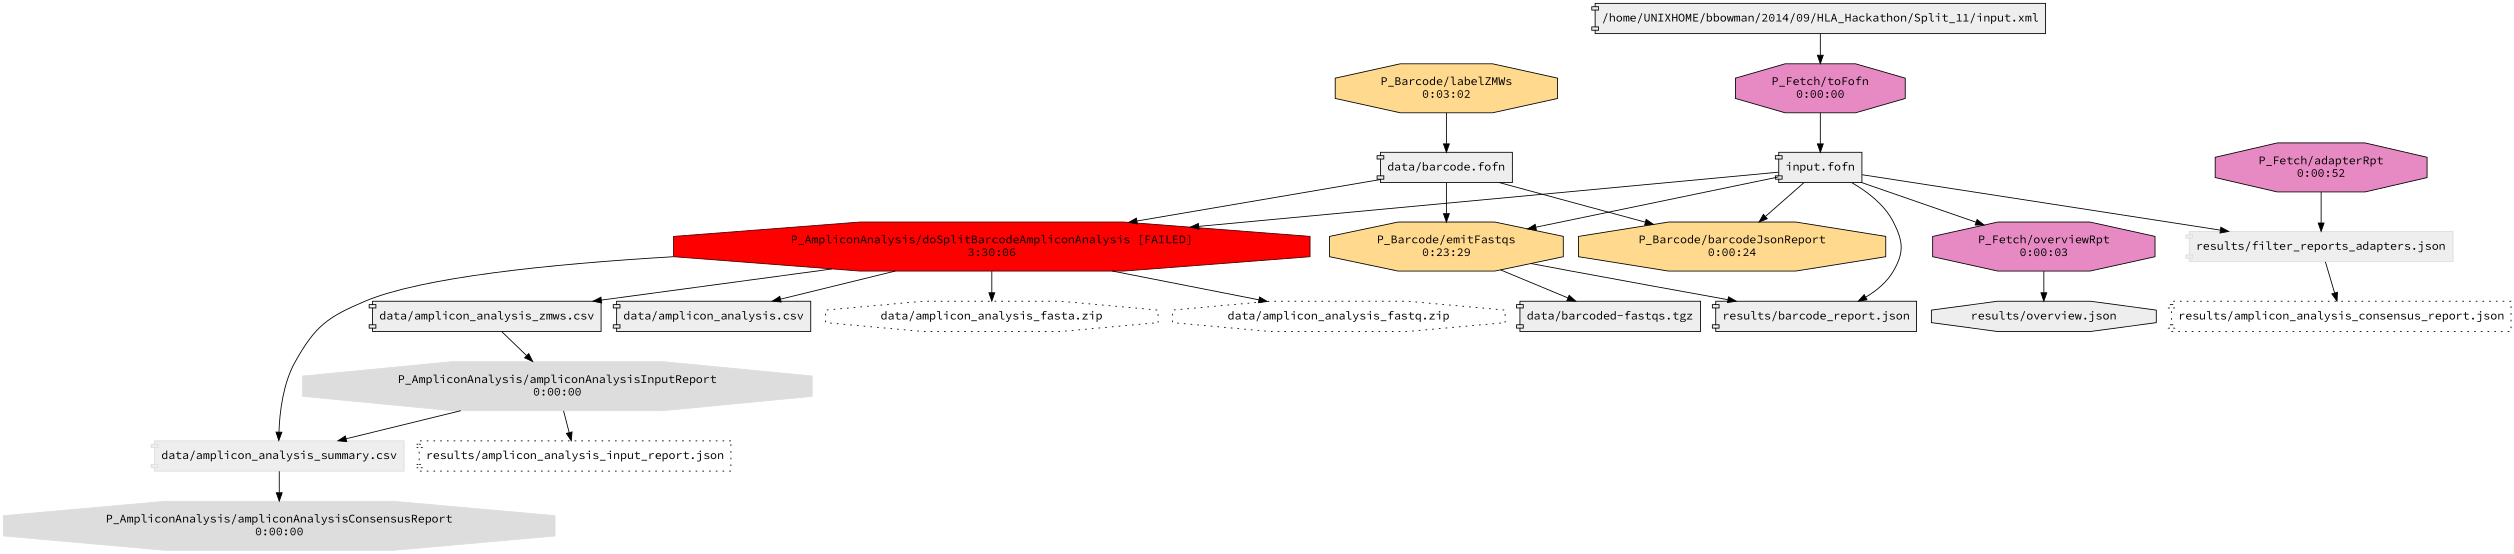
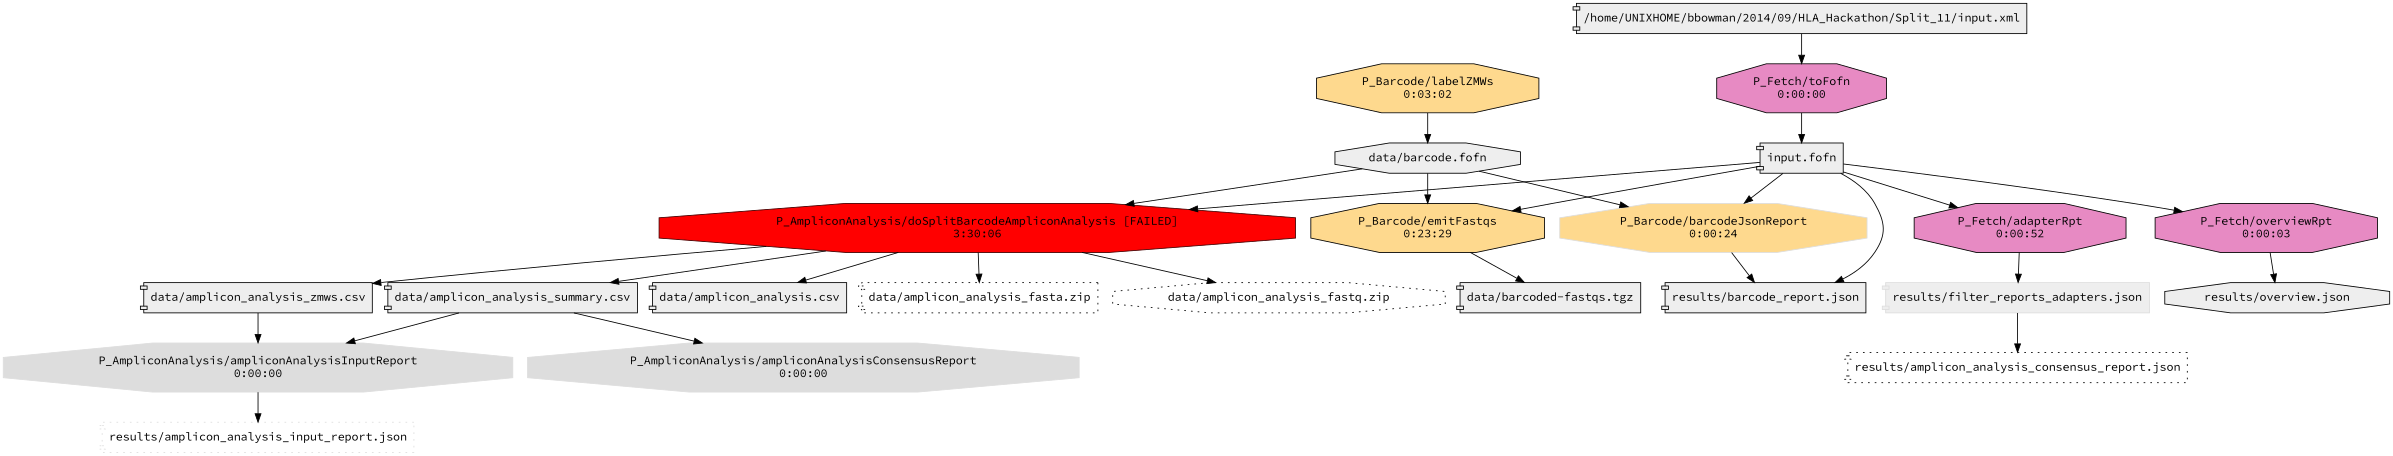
(1446, 167) -> (1428, 158)
(2041, 202) -> (1896, 189)
(1732, 247) -> (1713, 228)
(1629, 282) -> (1741, 264)
(992, 316) -> (980, 298)
(404, 425) -> (407, 327)
(279, 456) -> (513, 298)
(575, 456) -> (258, 437)
